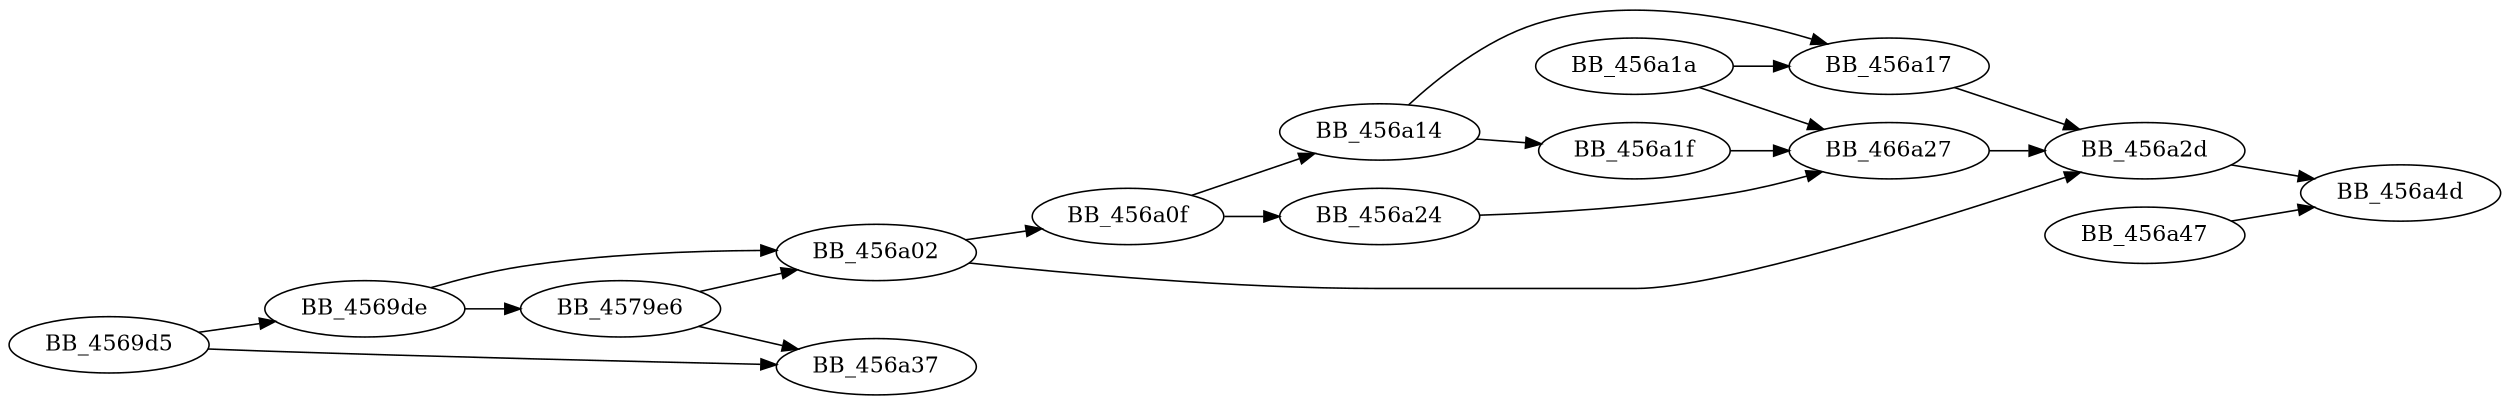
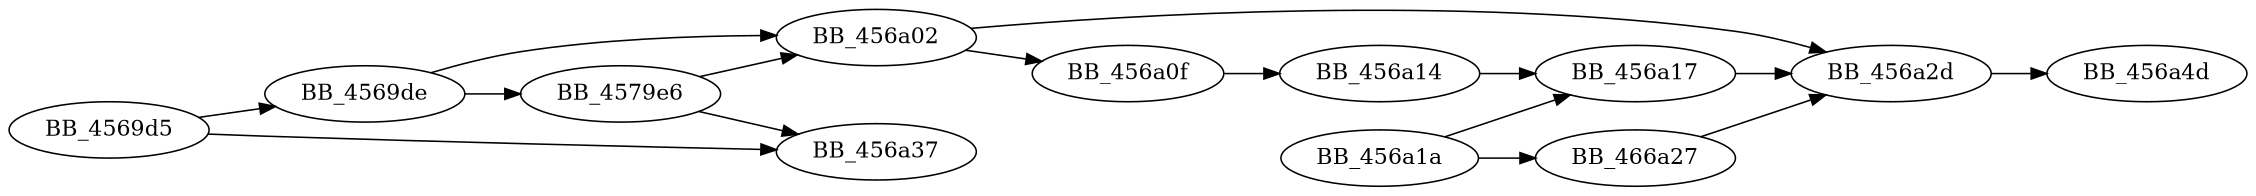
(1634, 151) -> none
(1380, 216) -> none
(2145, 235) -> none
